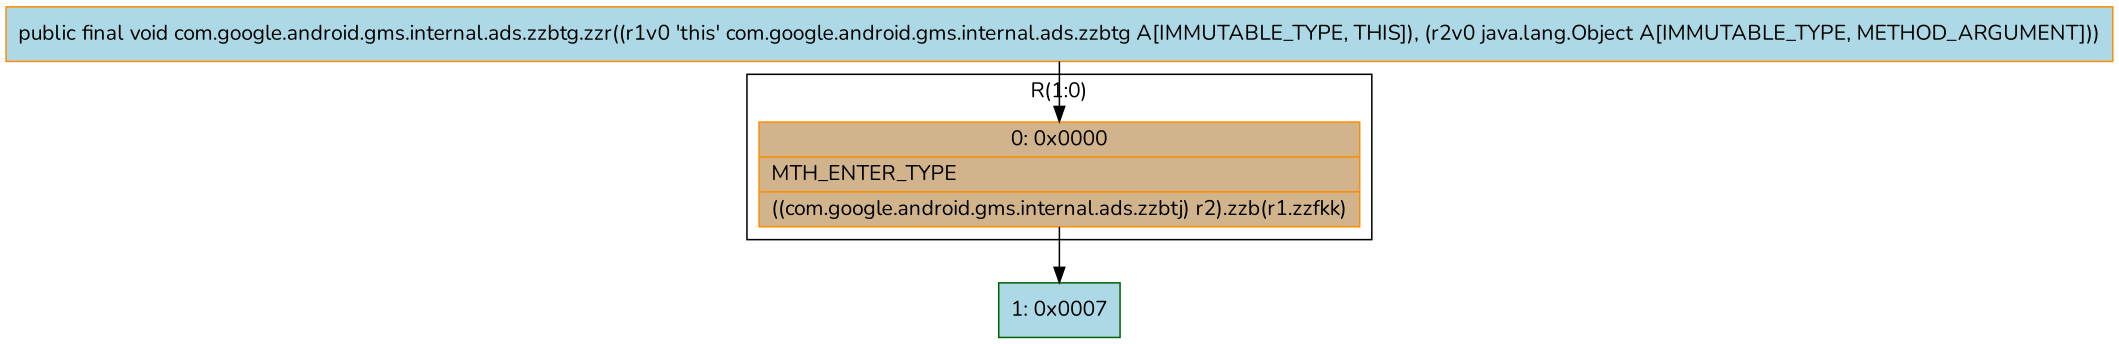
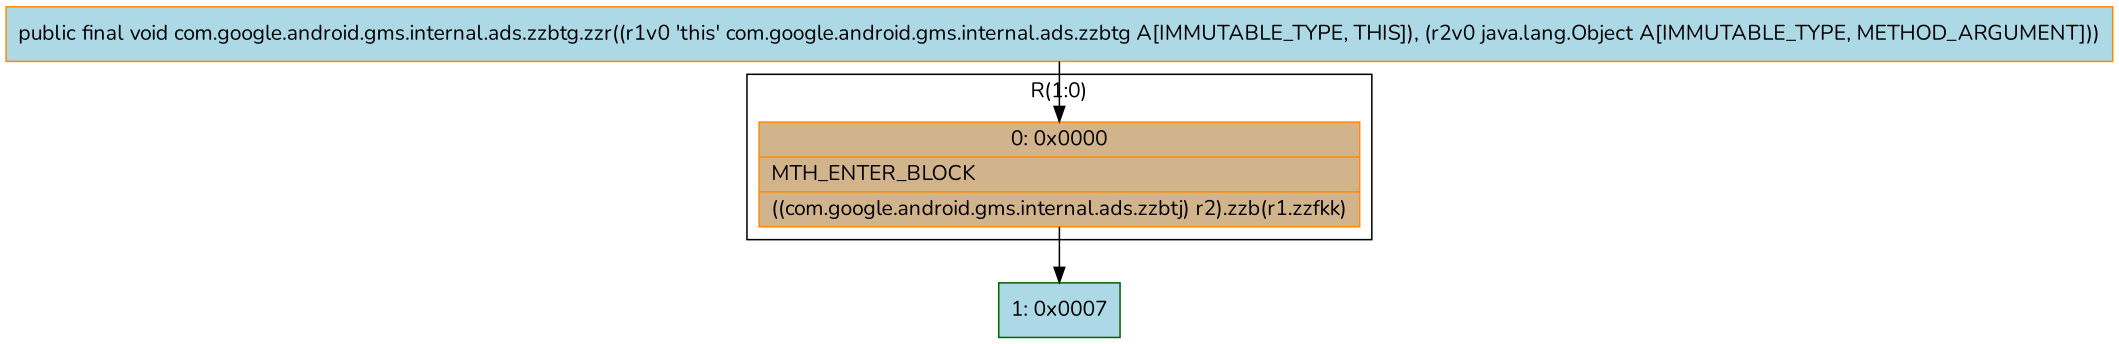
(864, 174) -> (874, 174)
